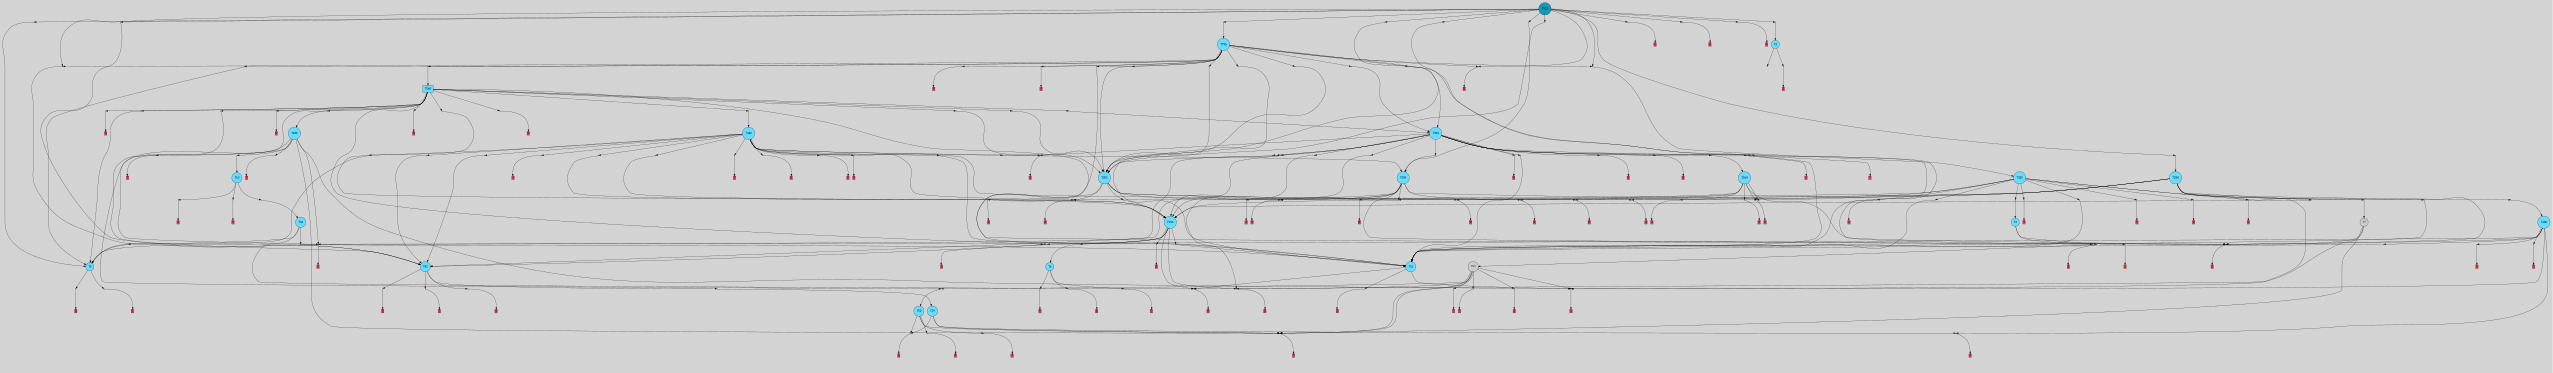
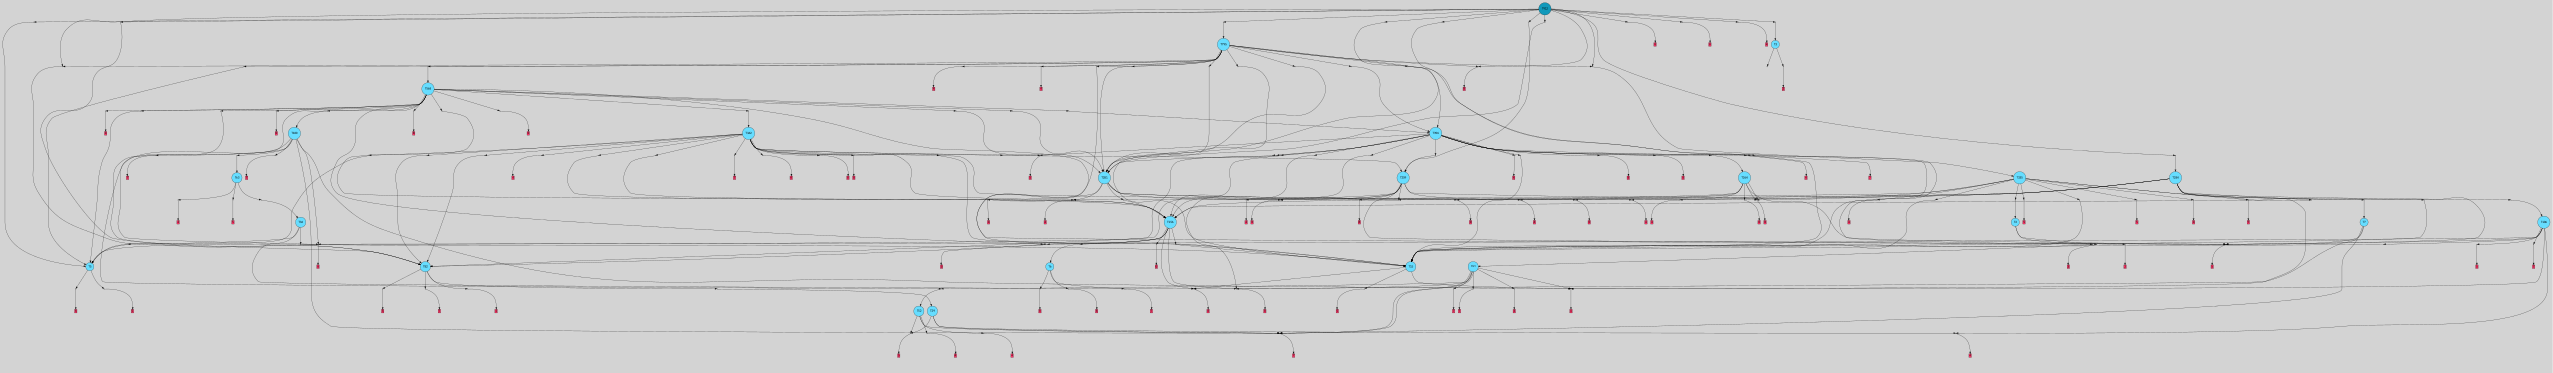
(428, 89) -> (428, 89)
(2364, 222) -> (2364, 222)
(1473, 267) -> (1473, 267)
